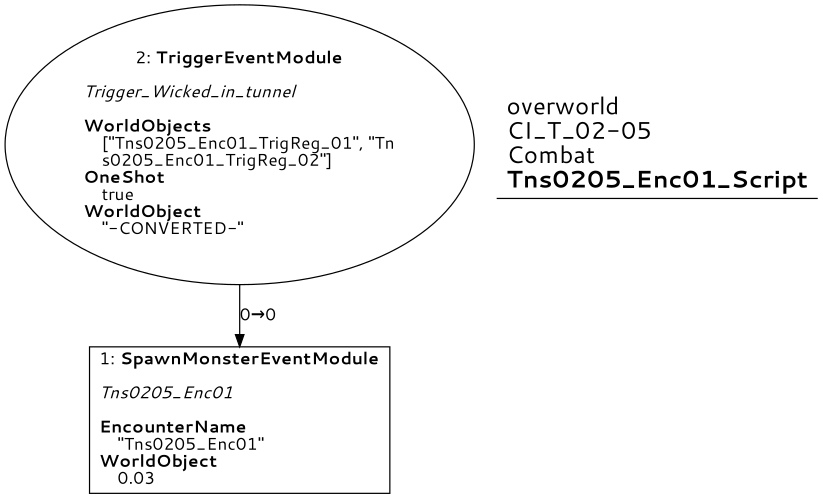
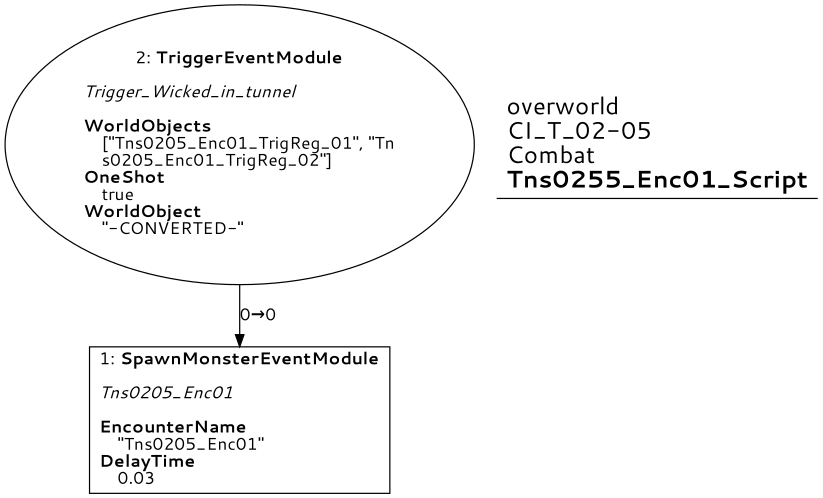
(657, 180) -> (657, 180)
(159, 462) -> (148, 462)
